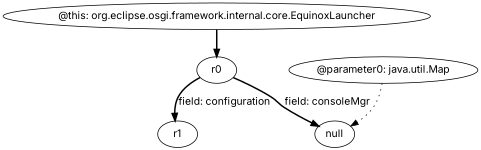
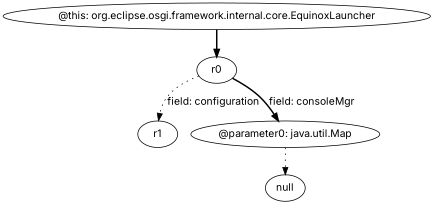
(182, 92) -> (174, 90)
(274, 99) -> (256, 94)
